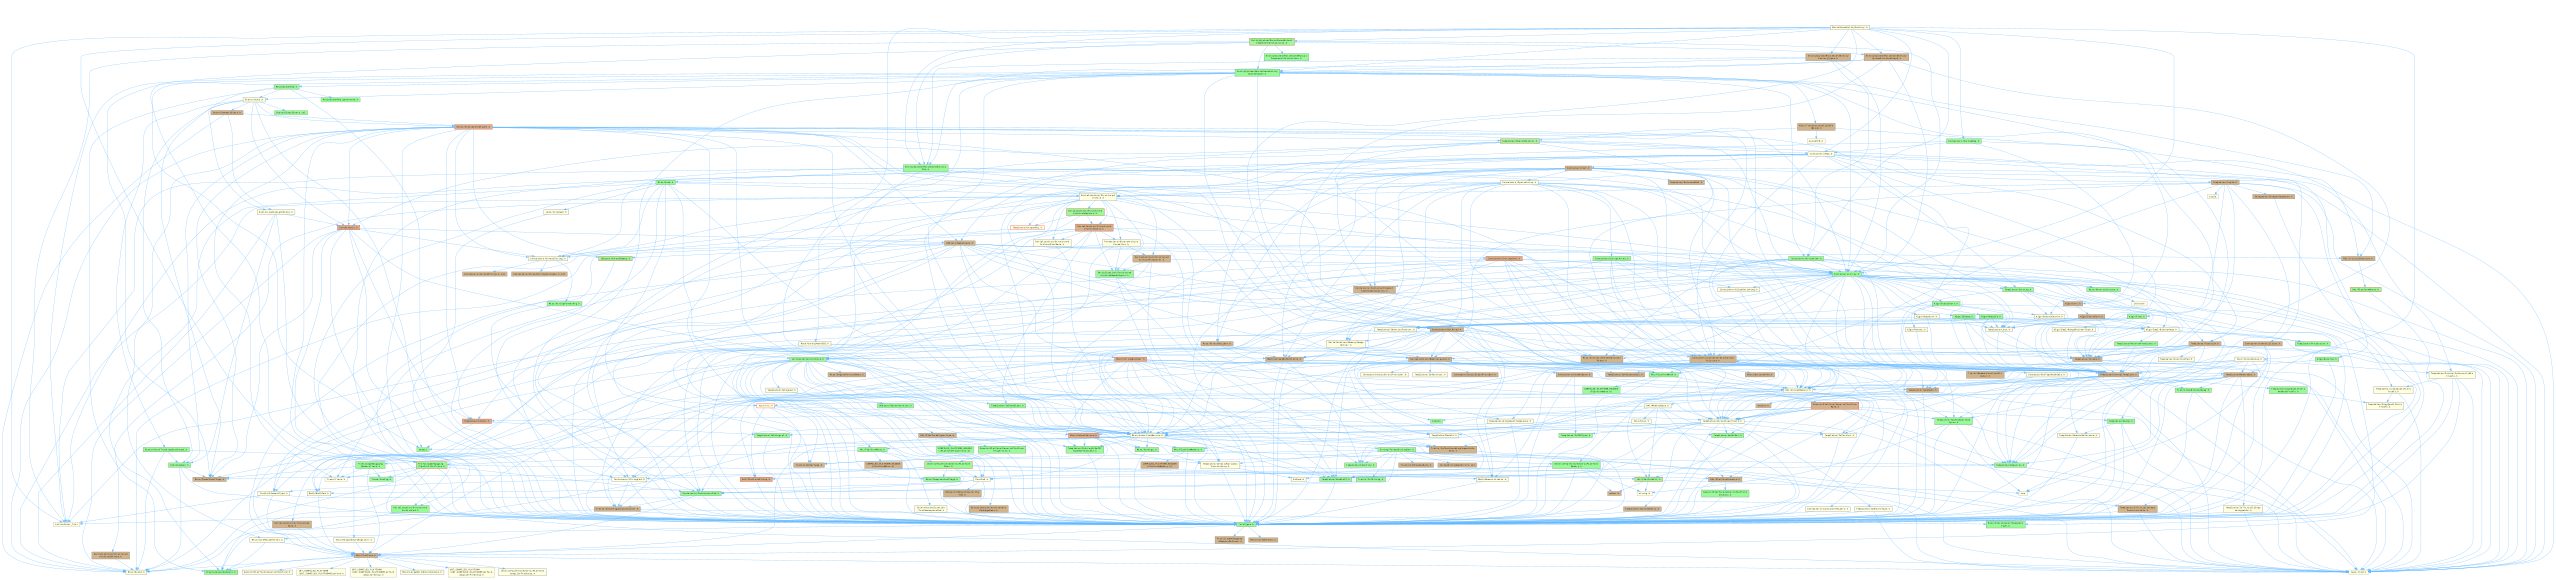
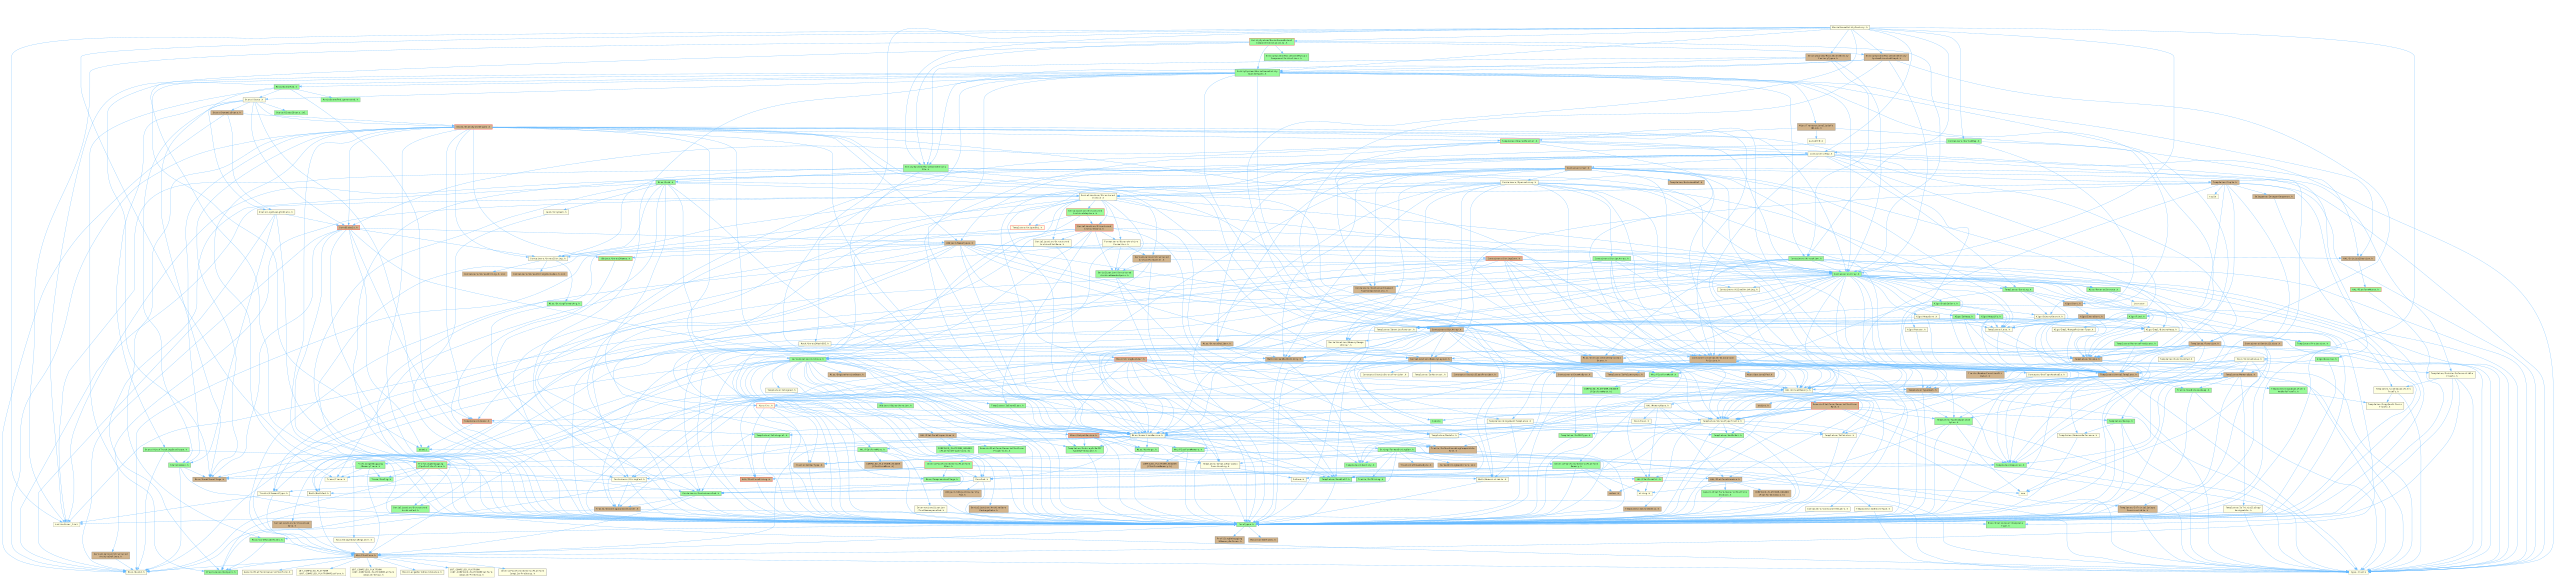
none -> (1772, 494)
(267, 540) -> (267, 540)
